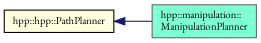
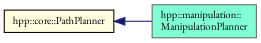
(59, 21) -> (59, 21)
